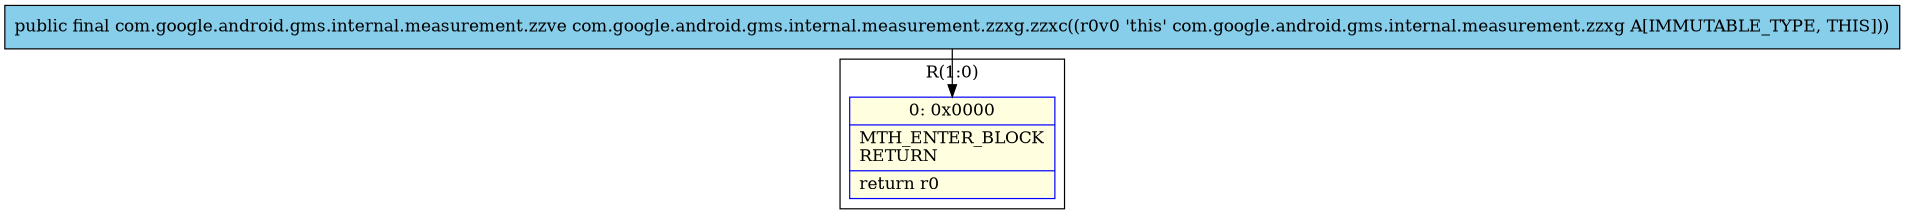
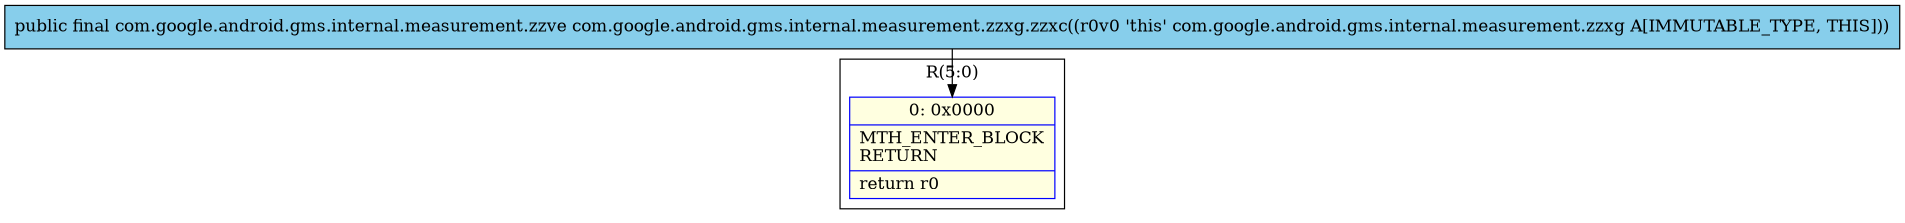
(952, 73) -> (952, 73)
